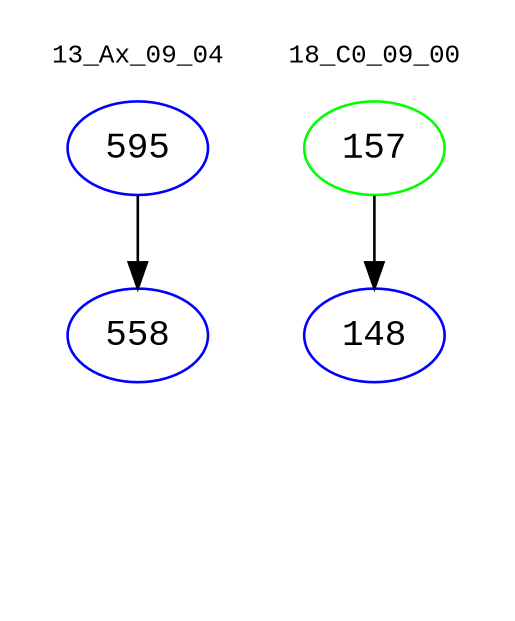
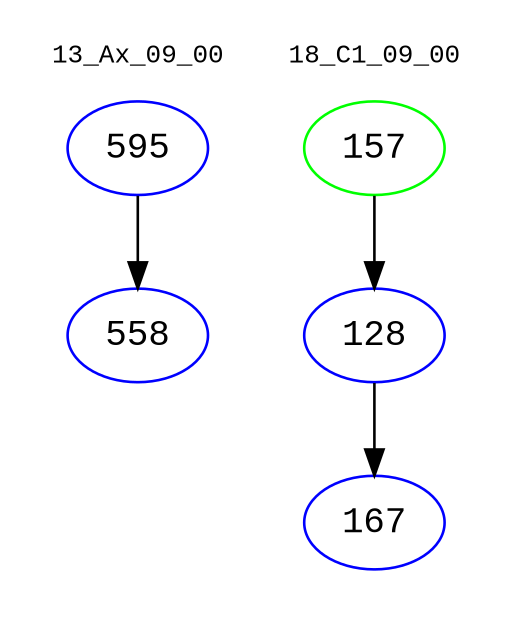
(139, 56) -> (139, 56)
(376, 56) -> (376, 56)
(374, 335) -> (374, 335)
none -> (374, 523)
